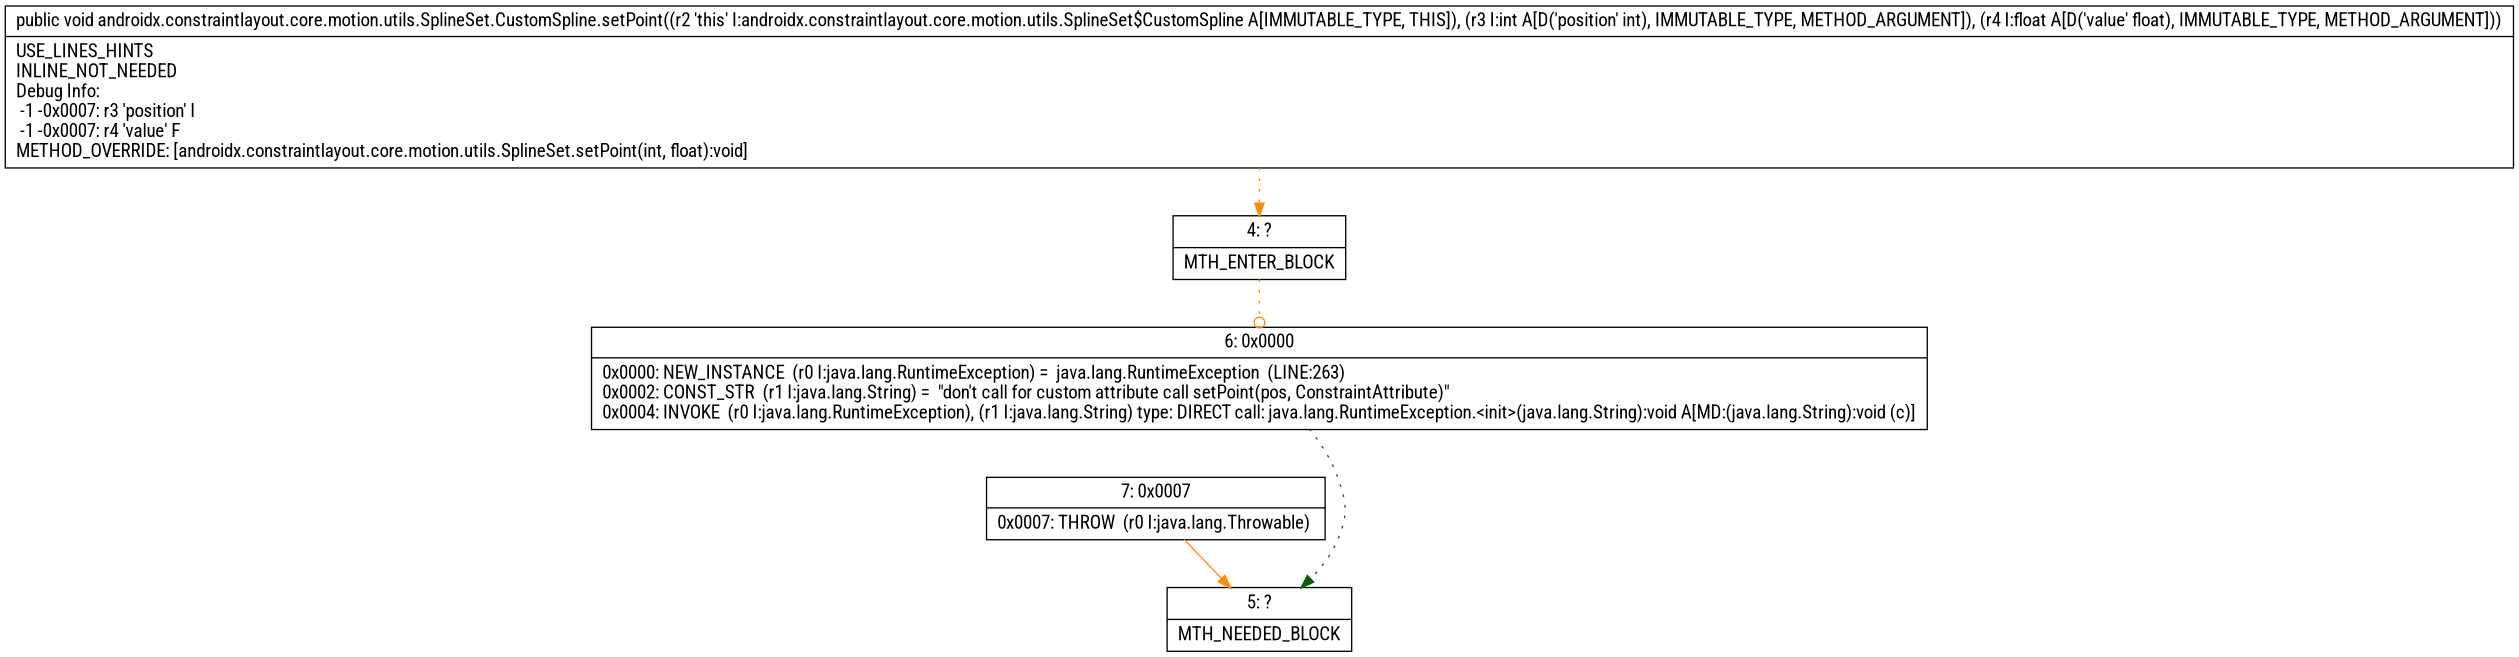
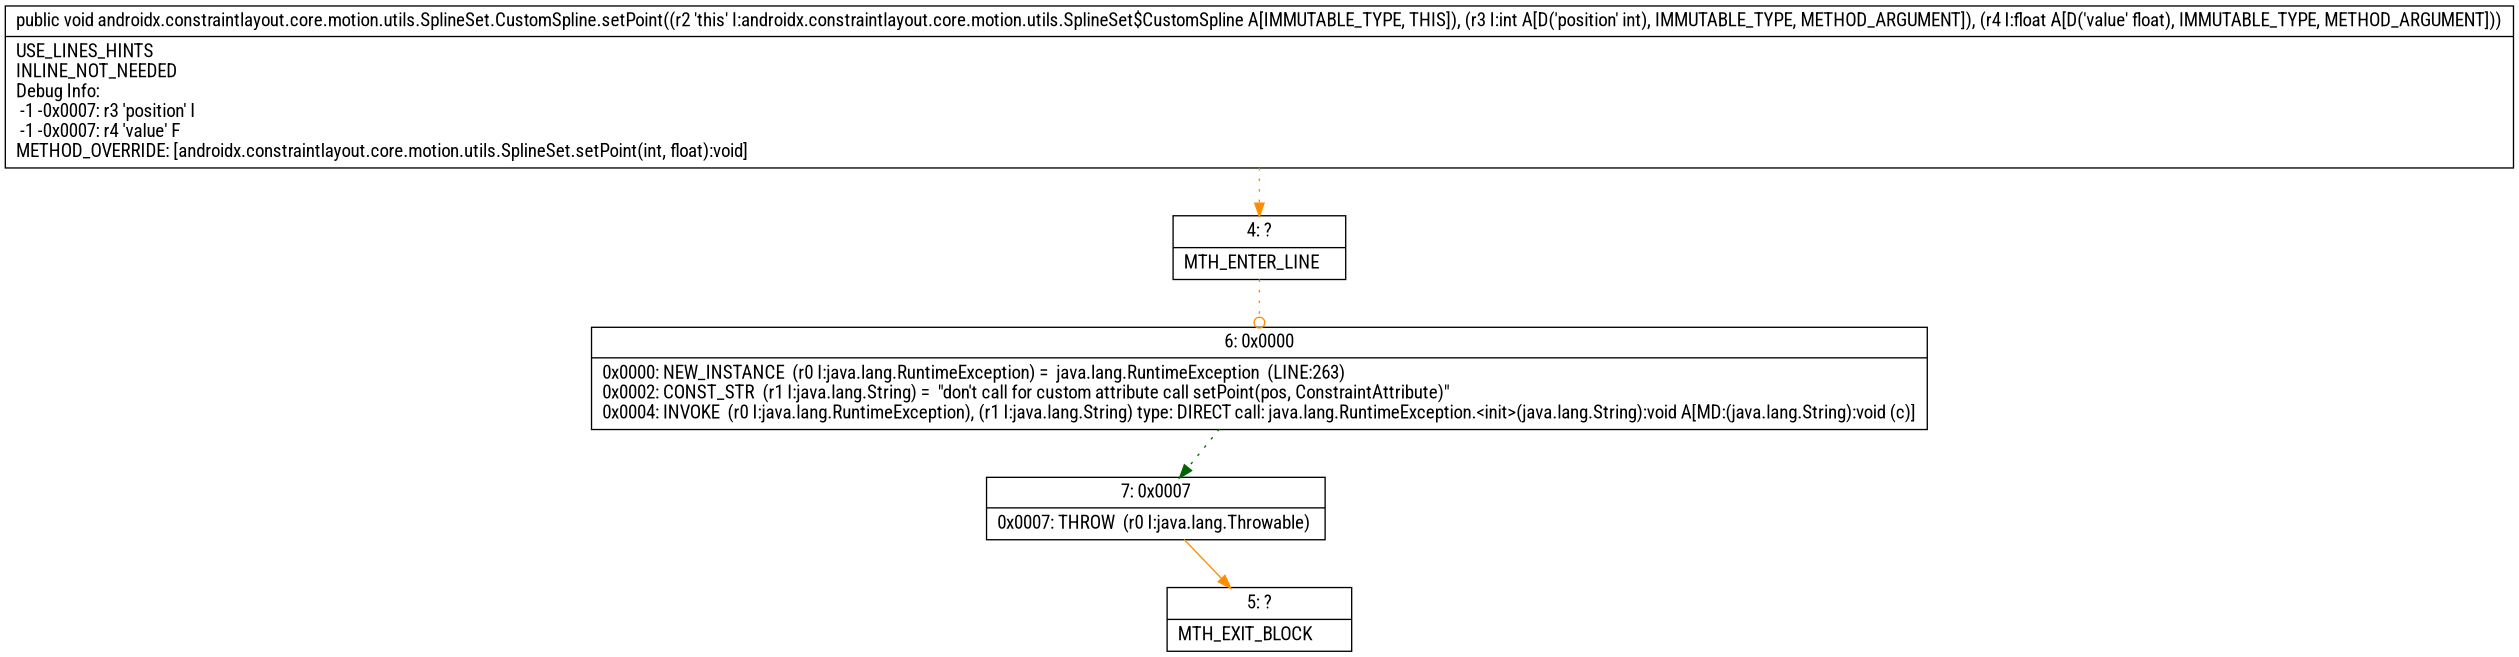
(1259, 263) -> (1252, 263)
(1345, 504) -> (1204, 448)
(1259, 635) -> (1245, 635)
